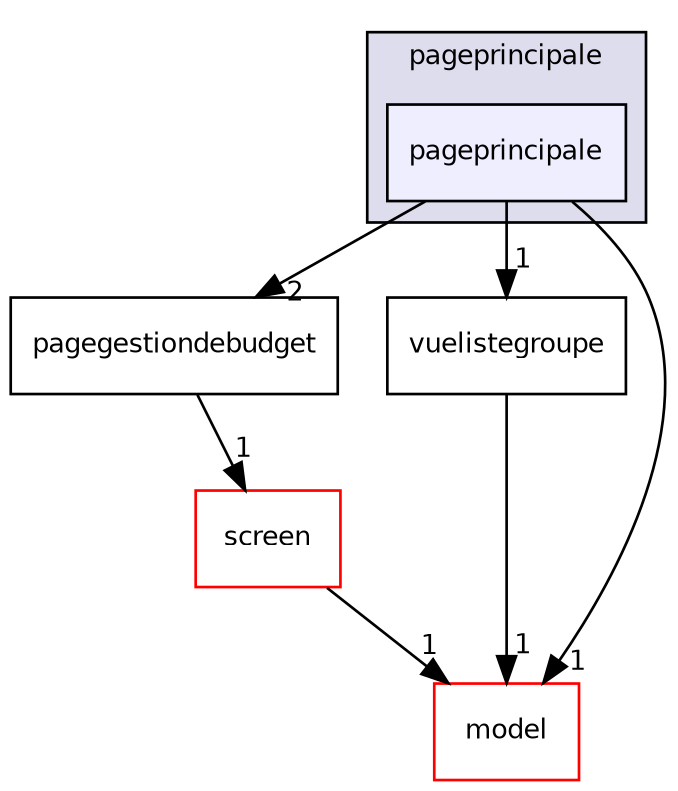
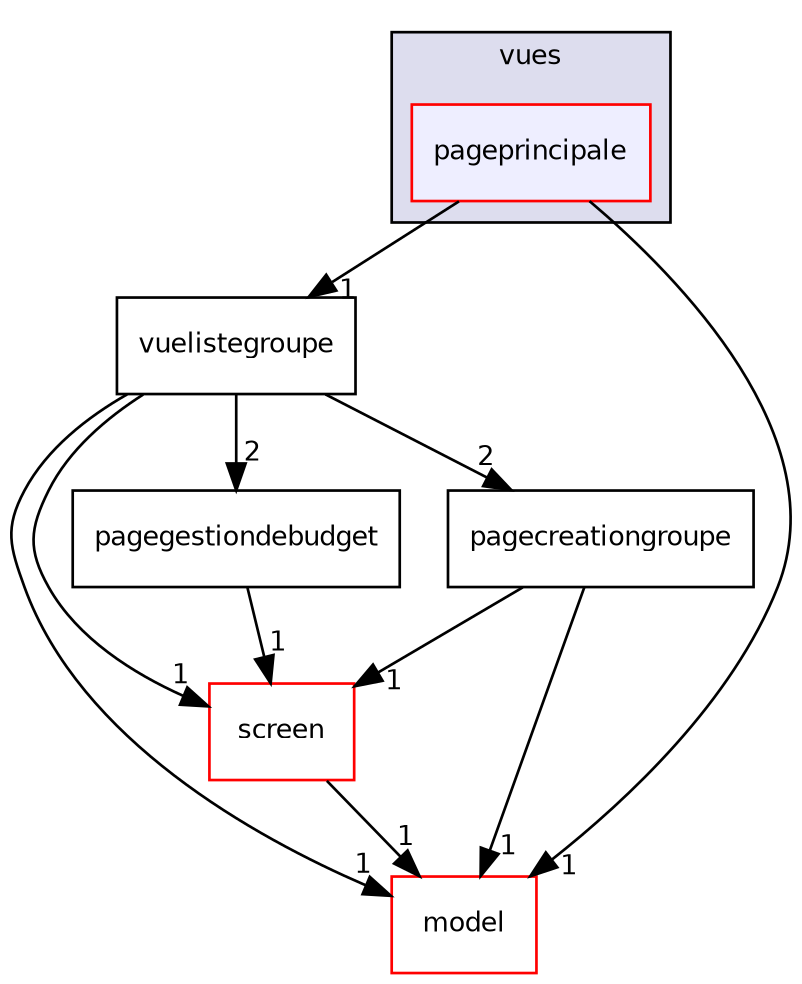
(507, 58) -> (531, 58)
(507, 153) -> (531, 153)
(353, 242) -> (236, 429)
none -> (601, 539)
none -> (36, 558)
